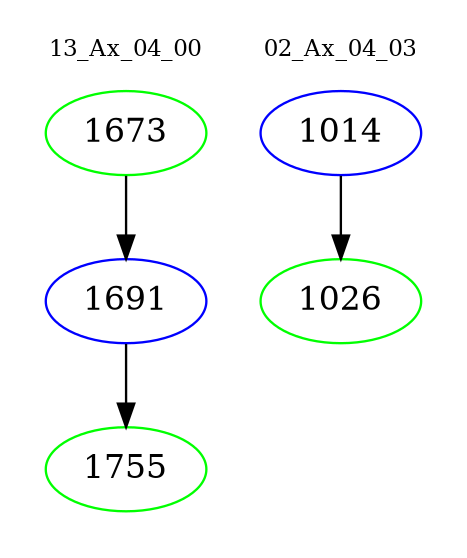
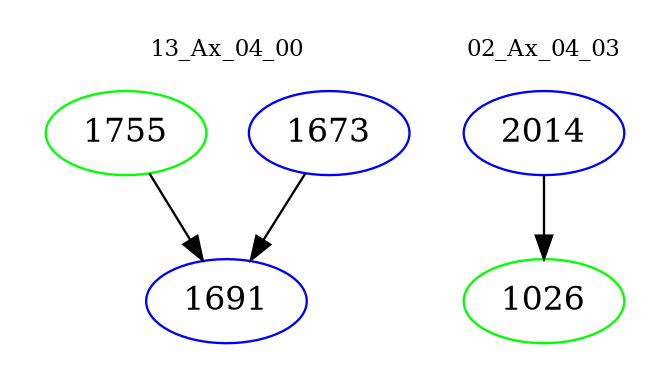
(126, 133) -> (329, 133)
(341, 133) -> (544, 133)
(126, 374) -> (170, 207)
